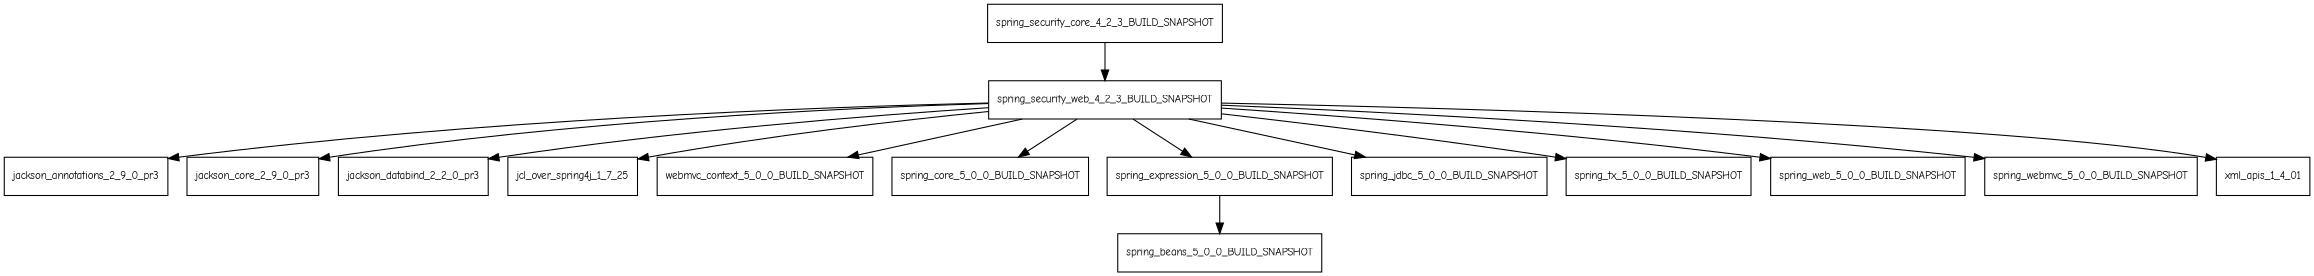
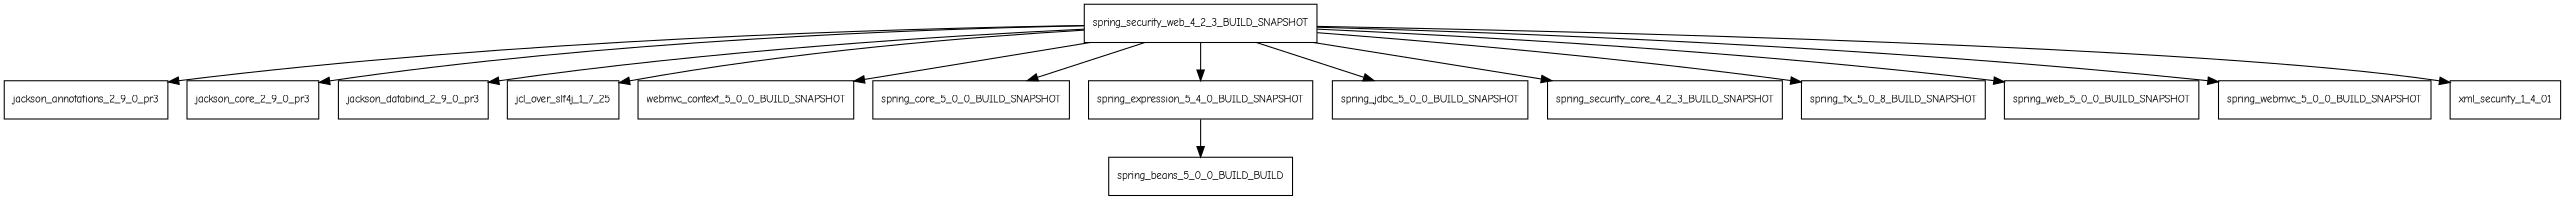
(1105, 56) -> (1427, 61)
(413, 176) -> (413, 100)
(573, 176) -> (563, 100)
(1220, 176) -> (1201, 100)
(1659, 176) -> (1893, 100)
(2263, 176) -> (2505, 100)
(1220, 253) -> (1201, 176)
